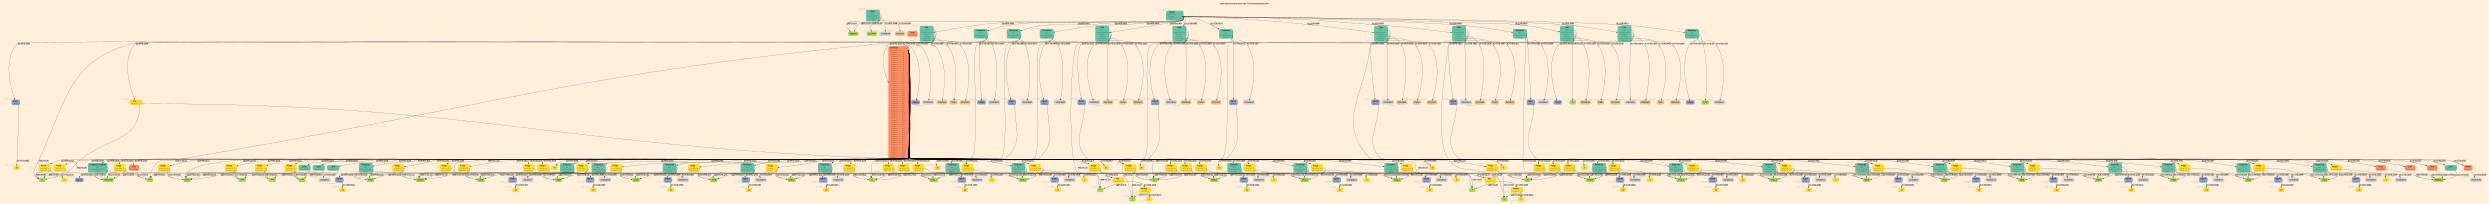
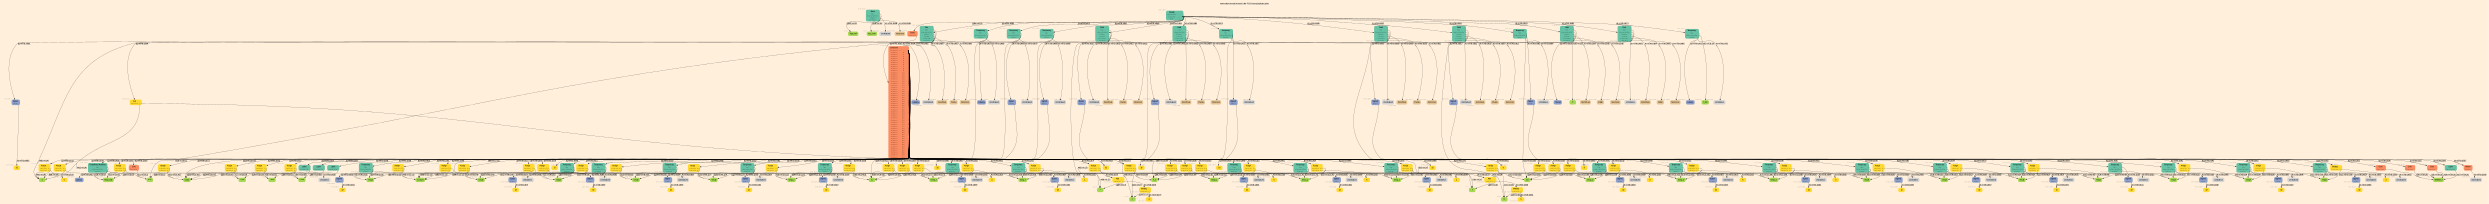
(1003, 22) -> (989, 23)
